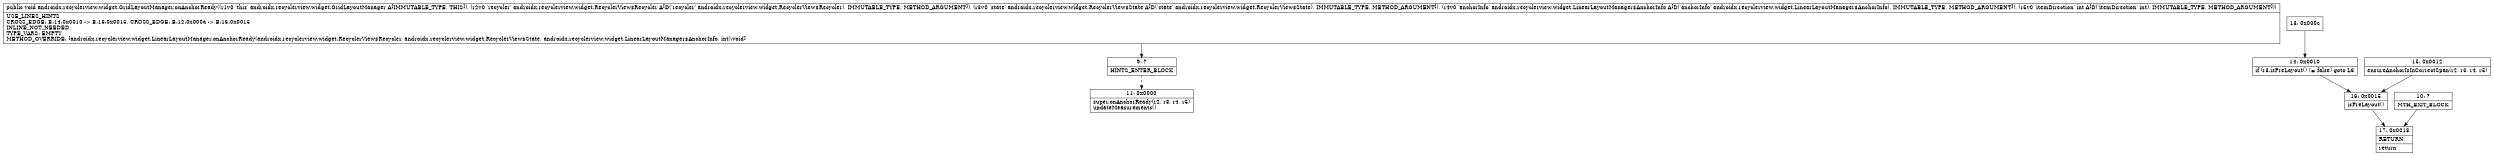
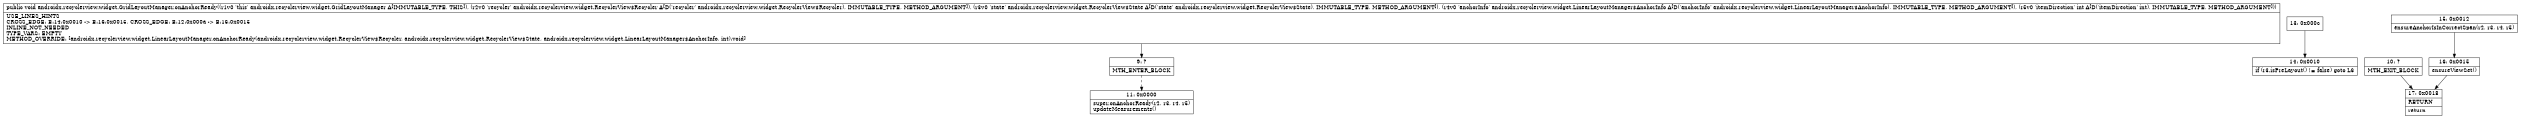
(1142, 71) -> (1142, 71)
(2334, 83) -> none
(2366, 105) -> (2454, 71)
